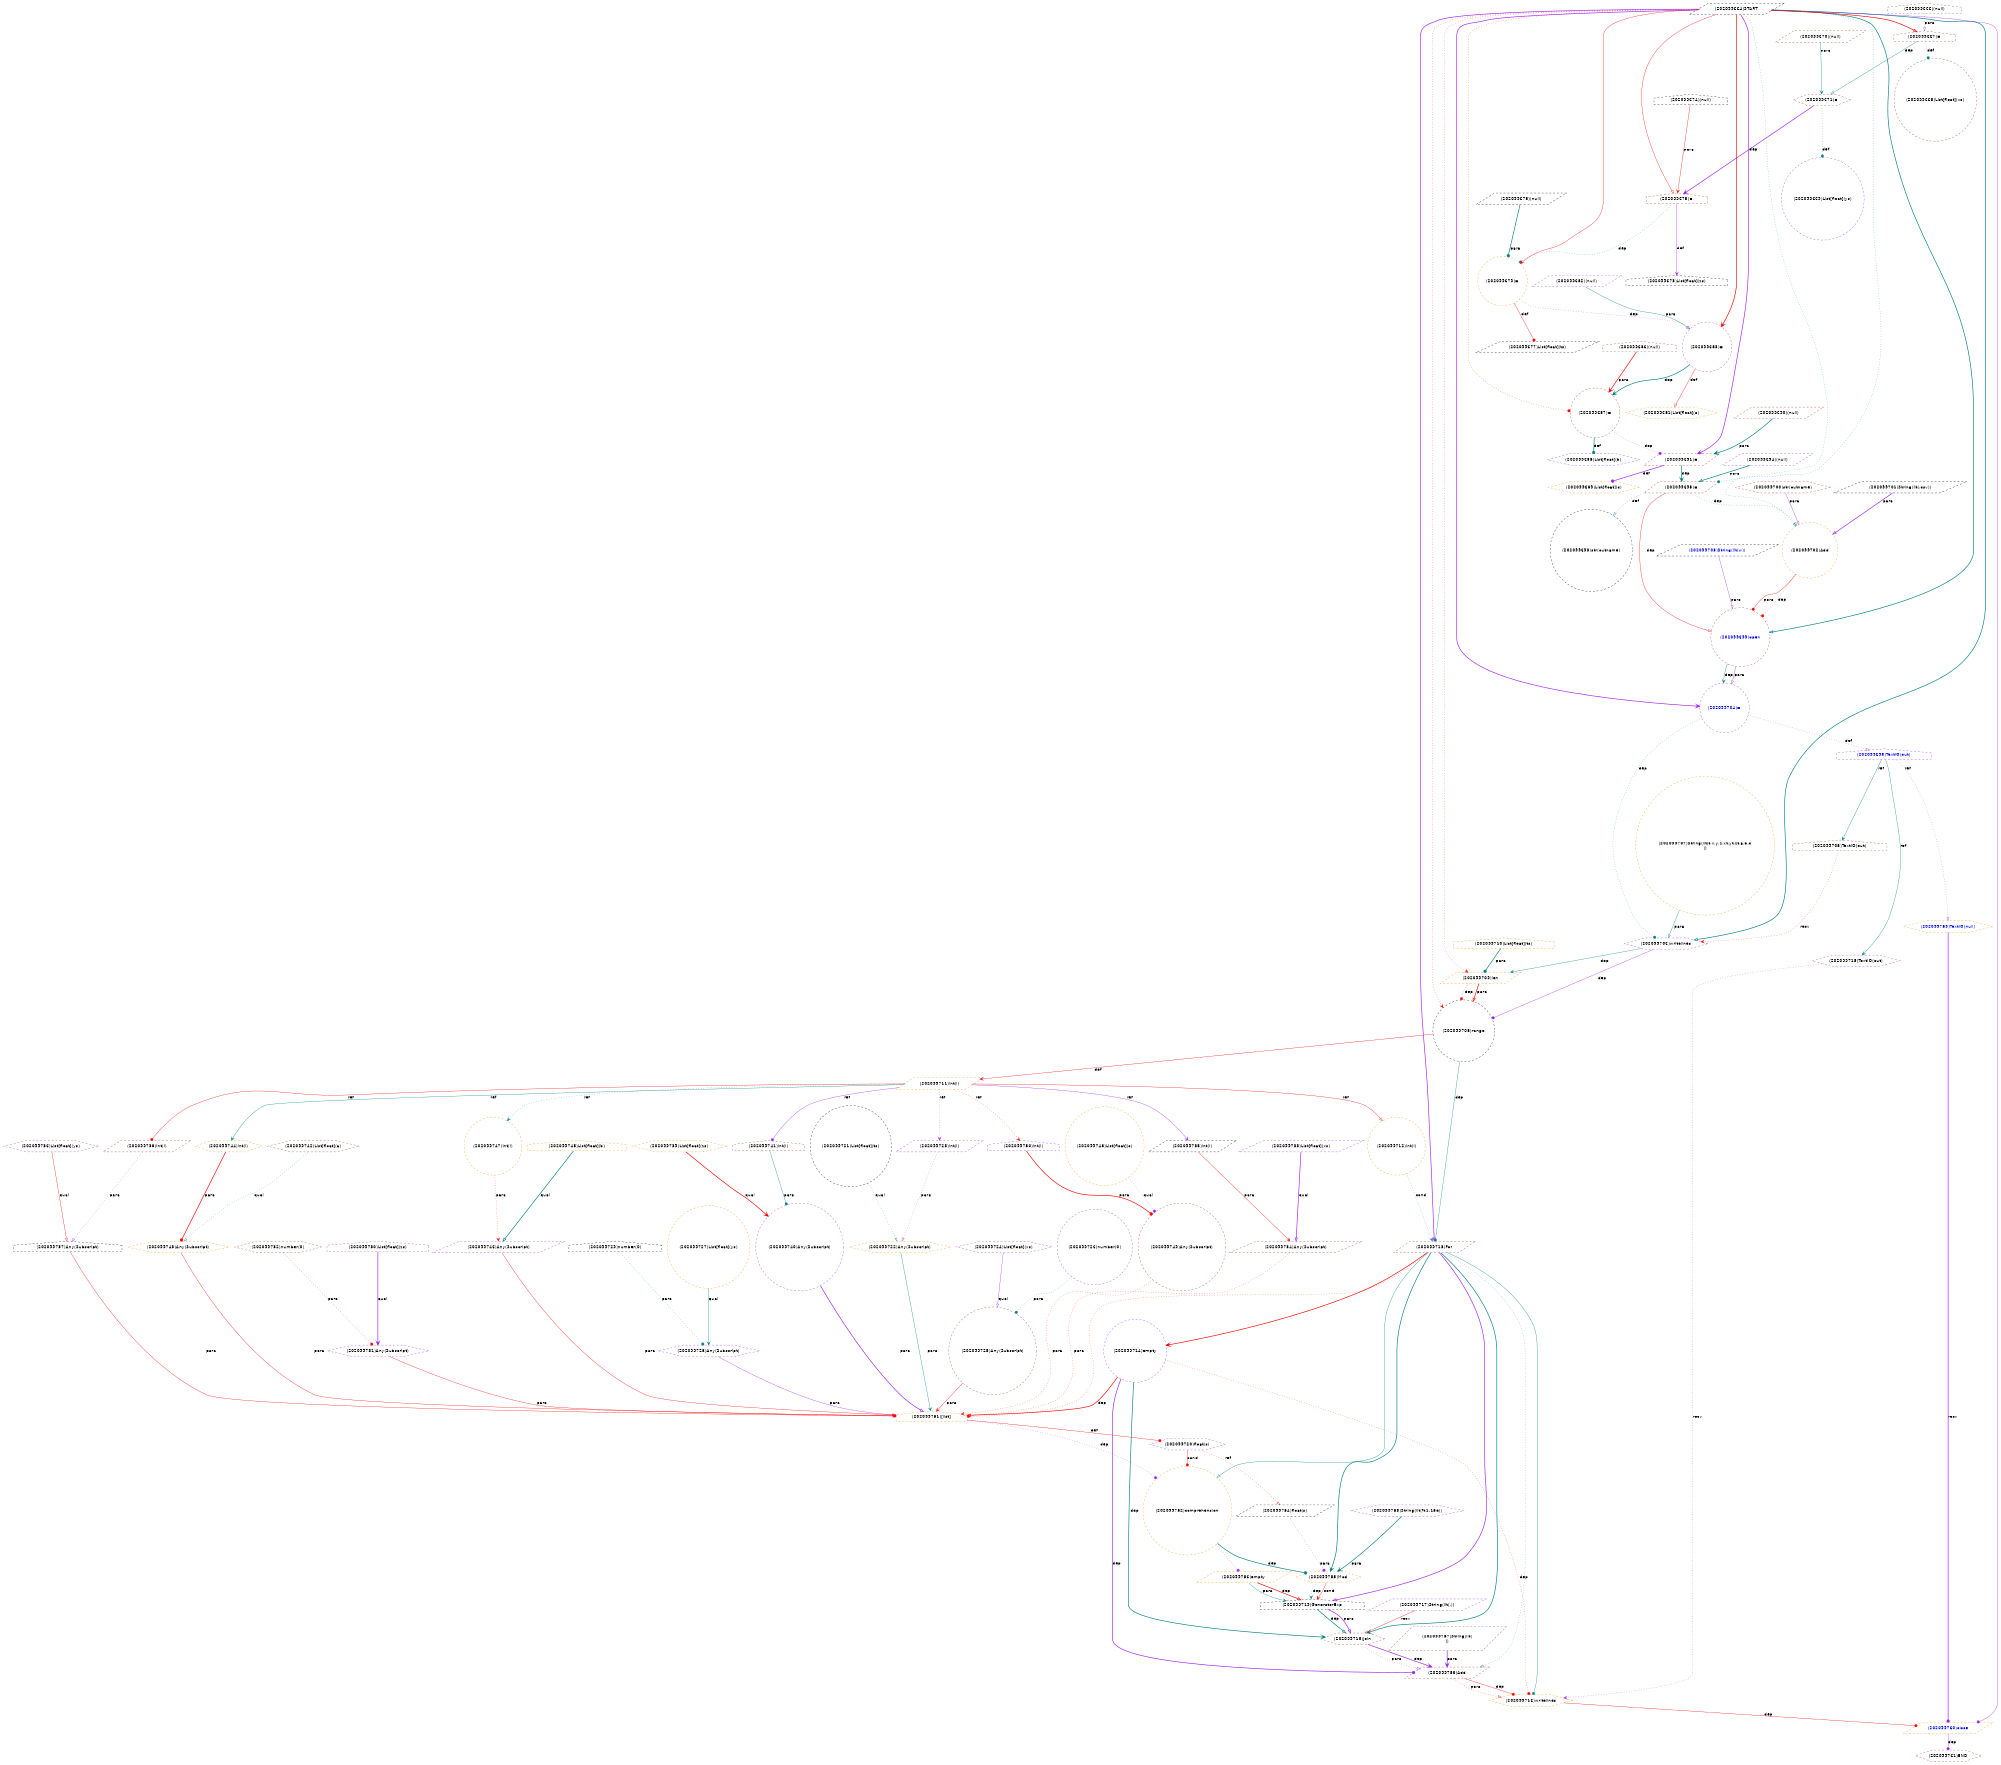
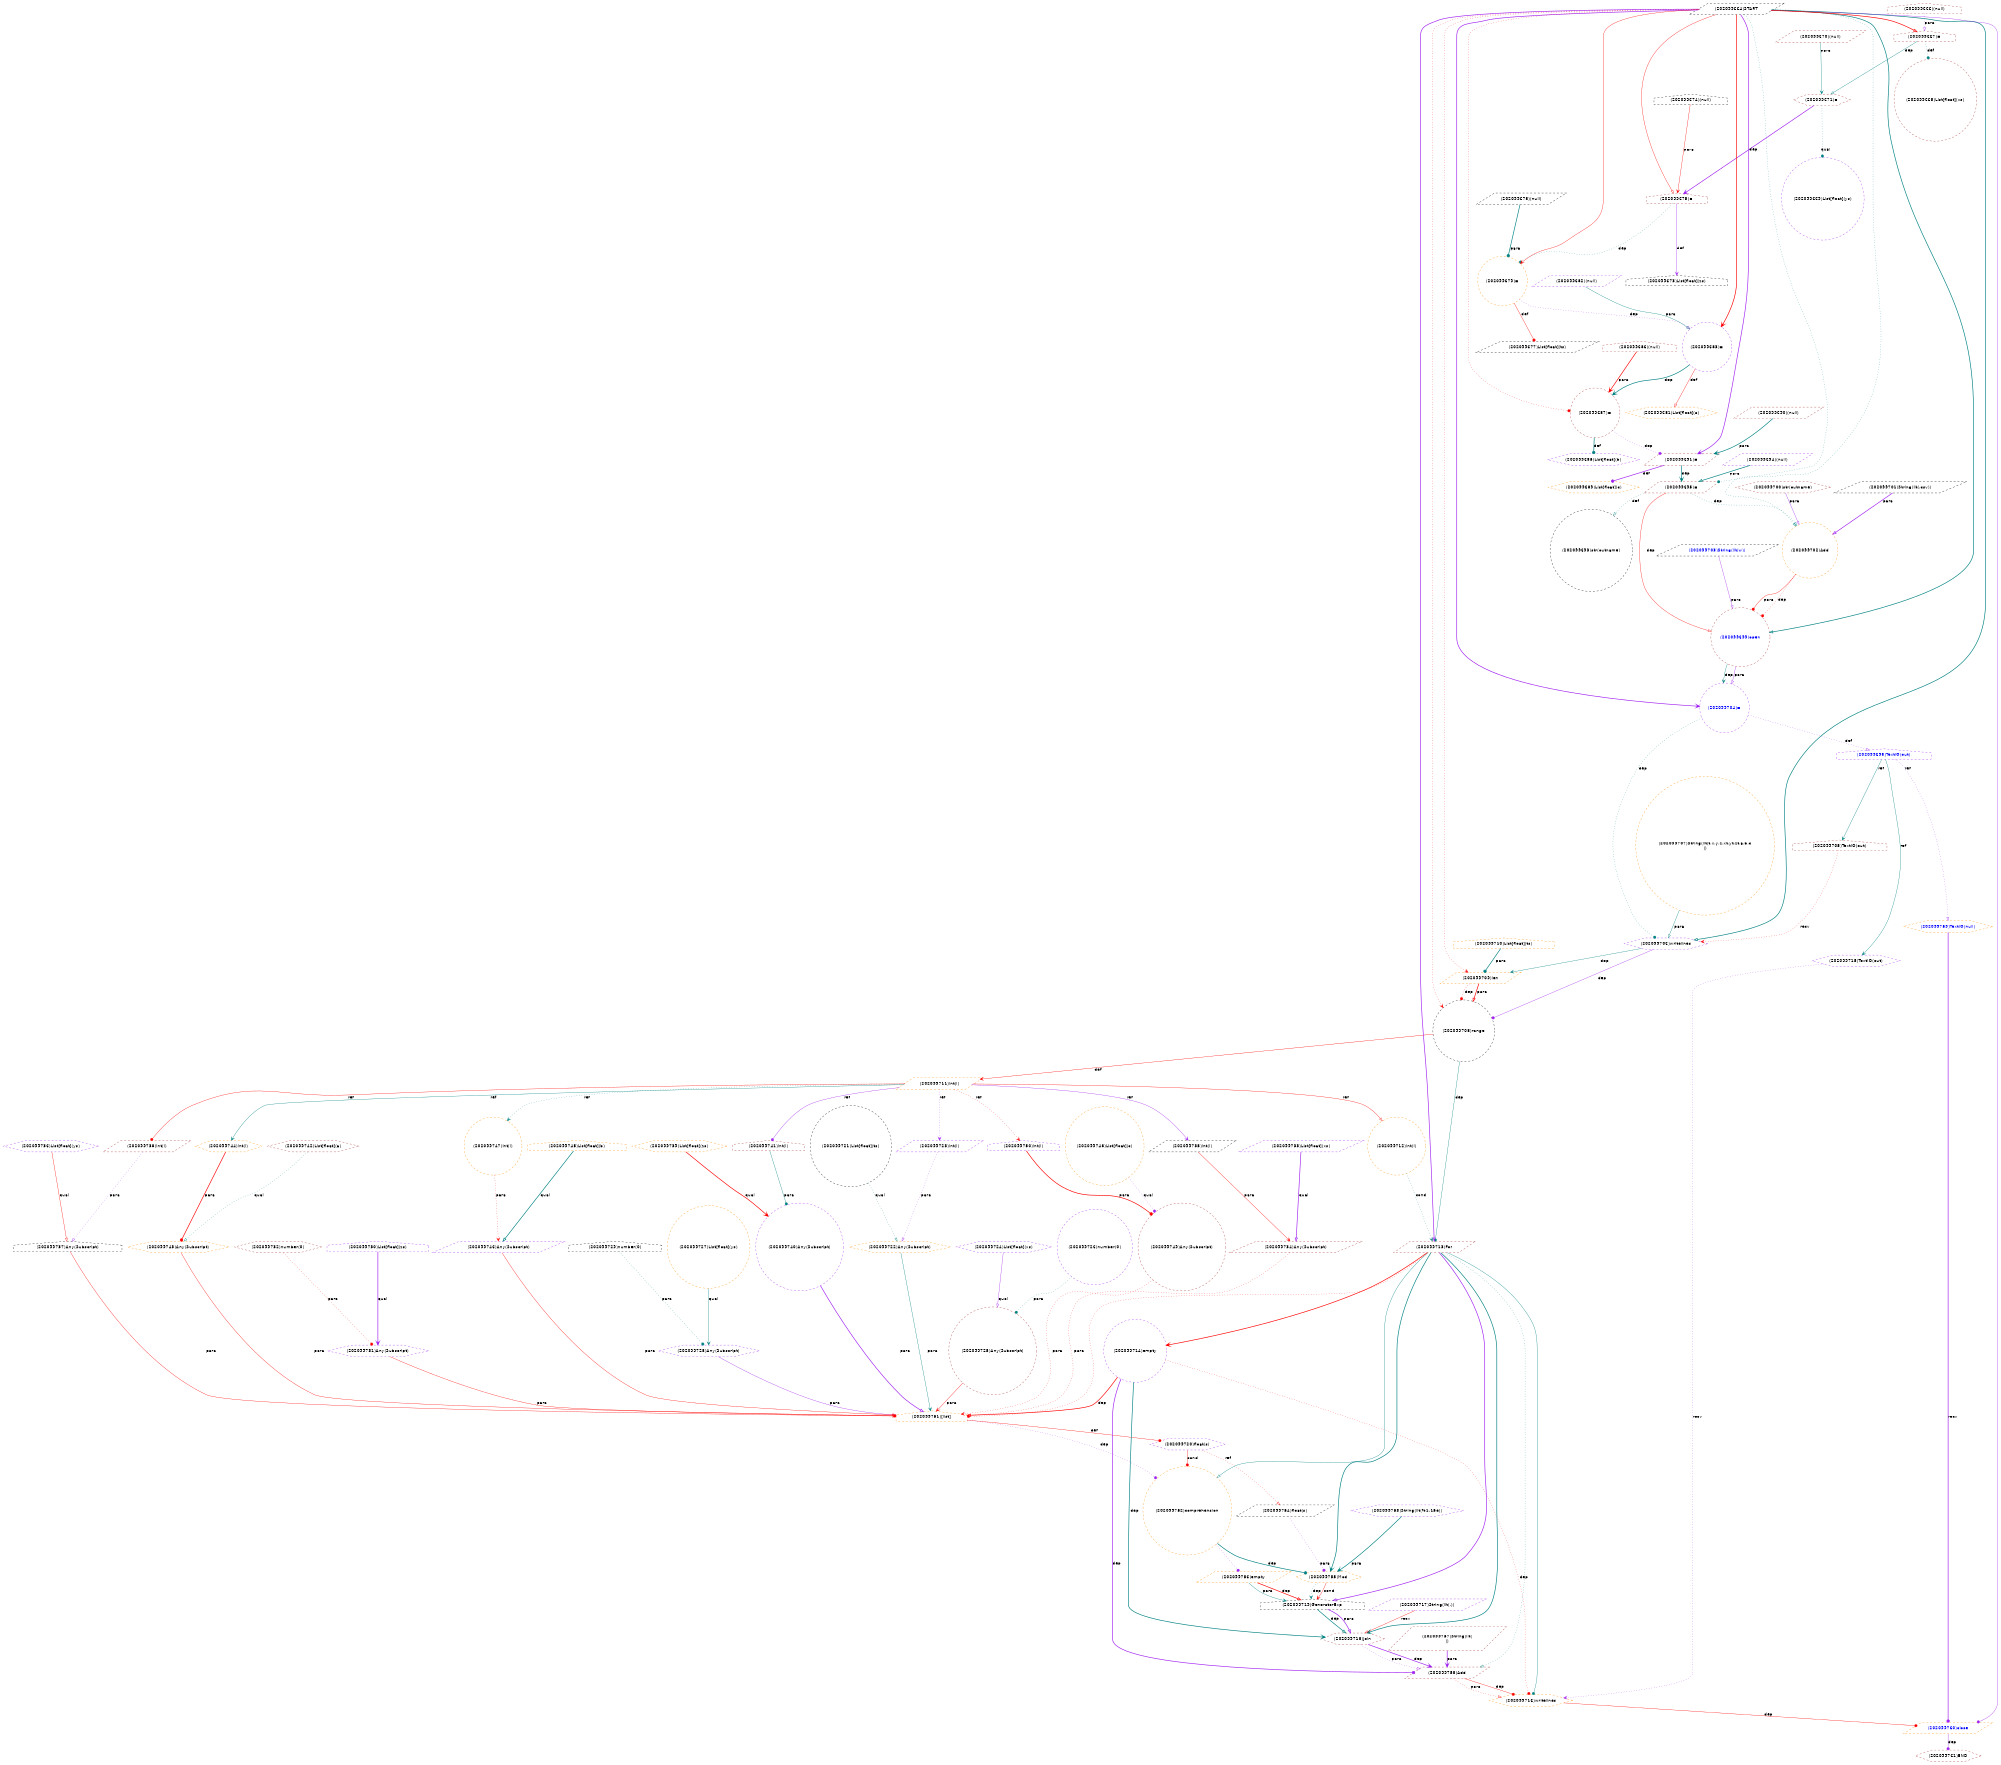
(1826, 149) -> (1826, 149)
